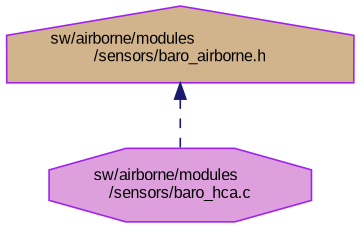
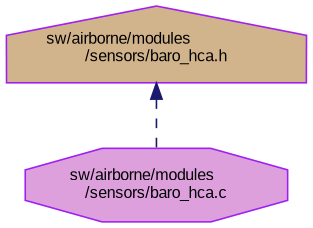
(180, 48) -> (156, 48)
